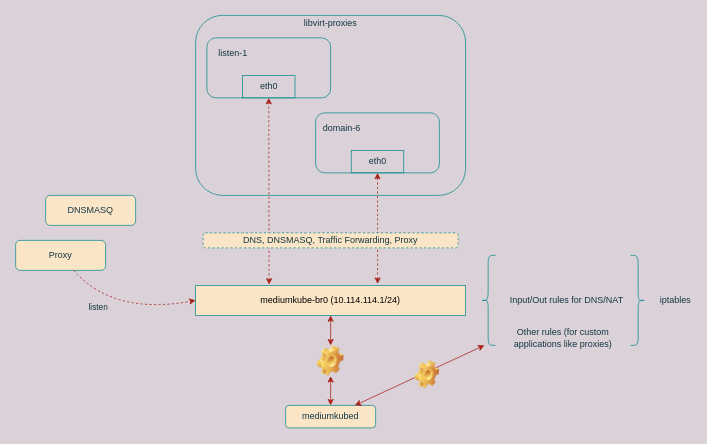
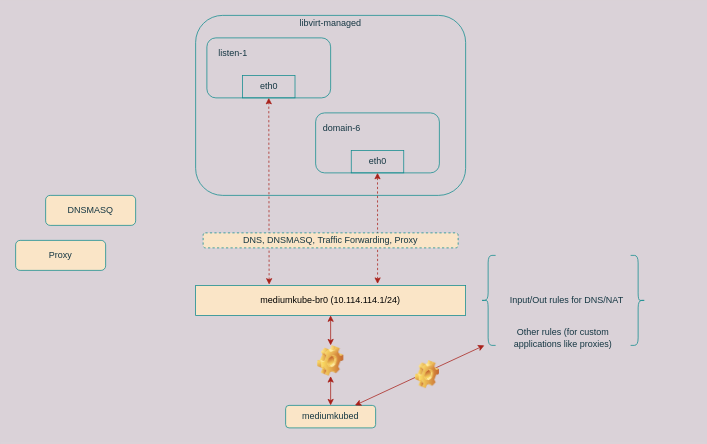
(330, 23) -> (330, 23)
(675, 300) -> none
(128, 302) -> none
